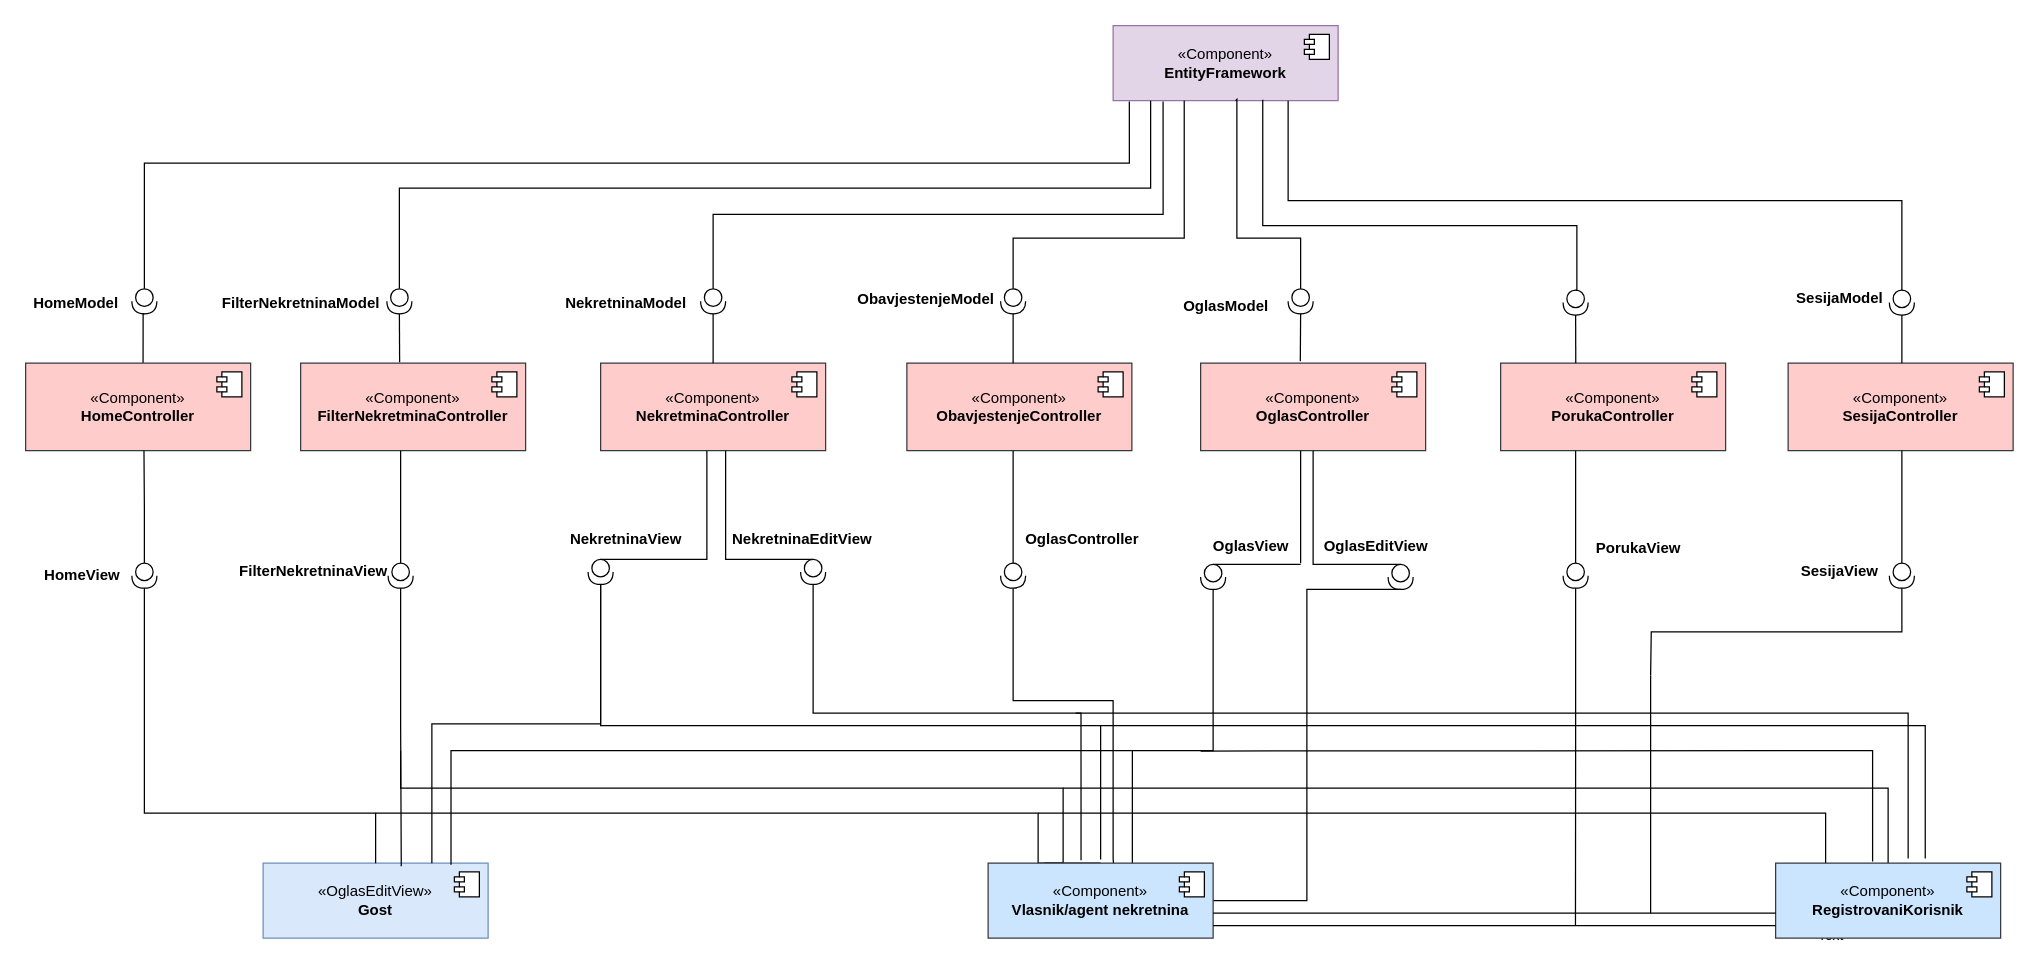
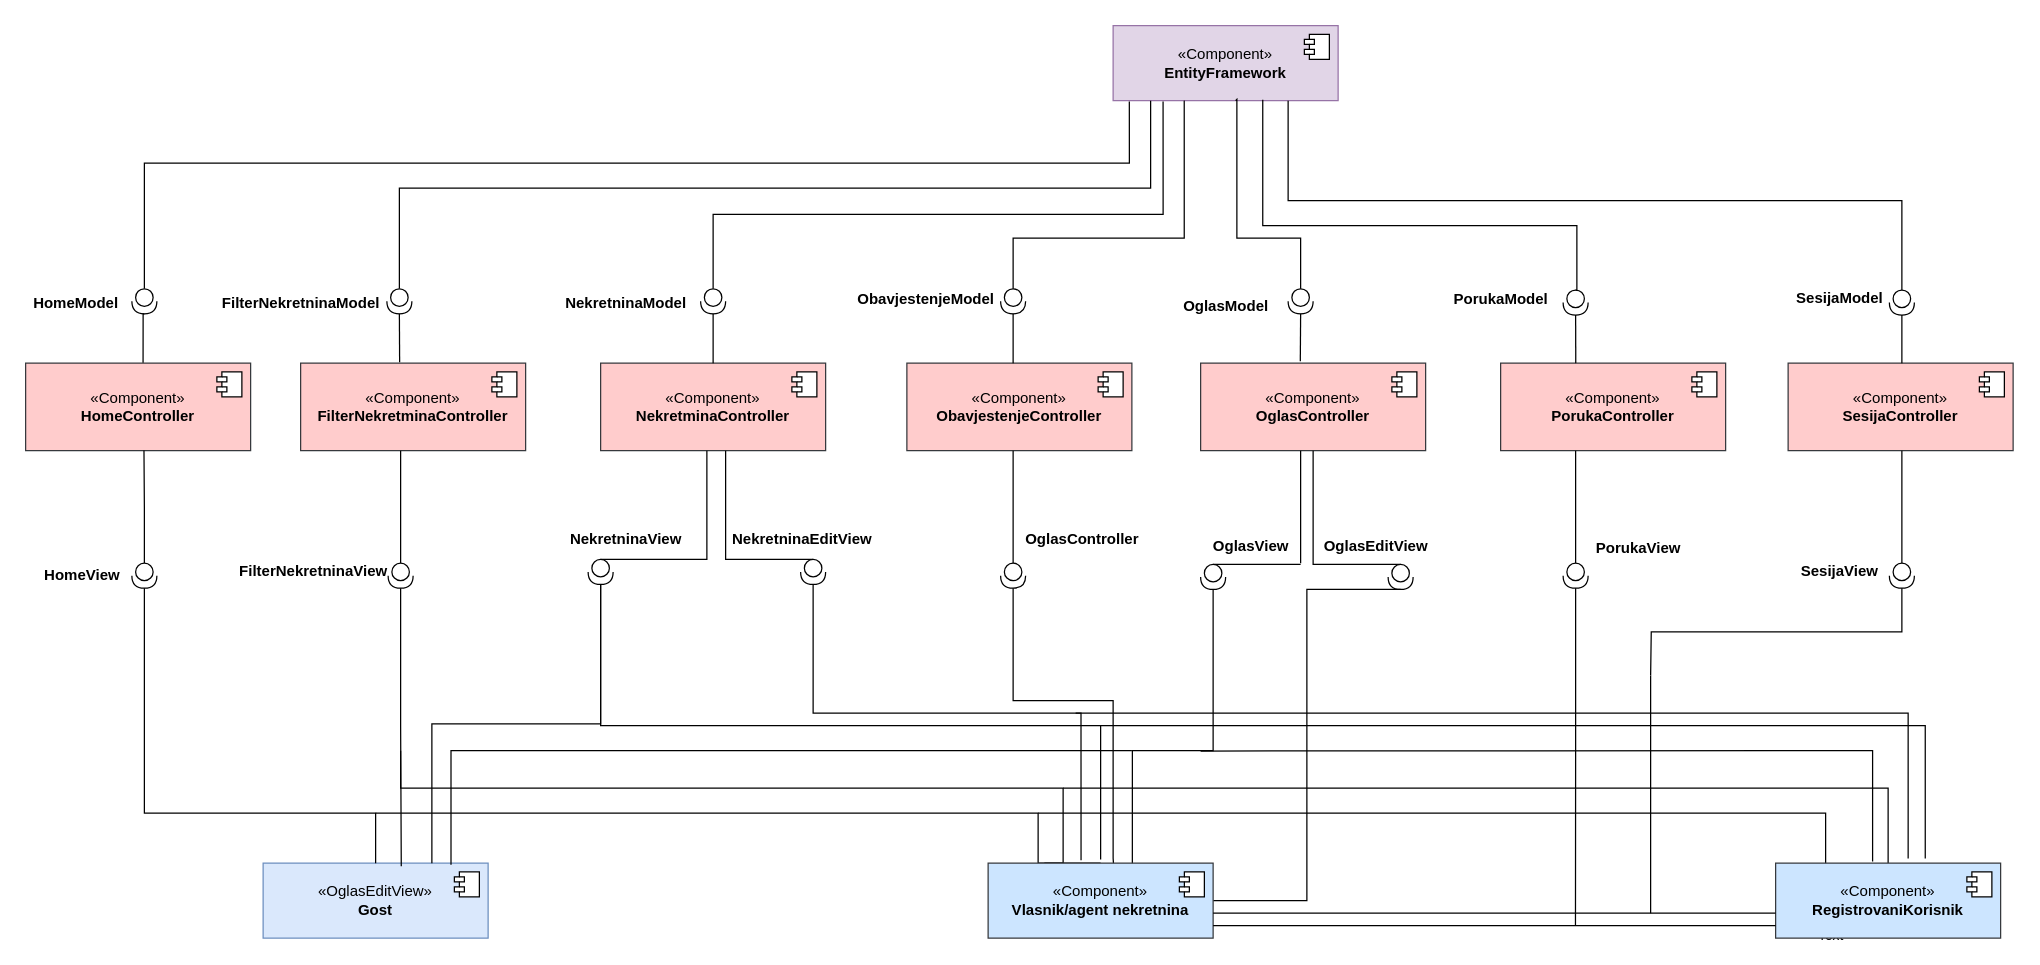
none -> (1501, 299)
